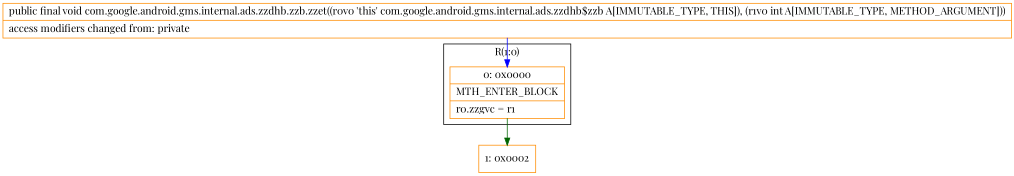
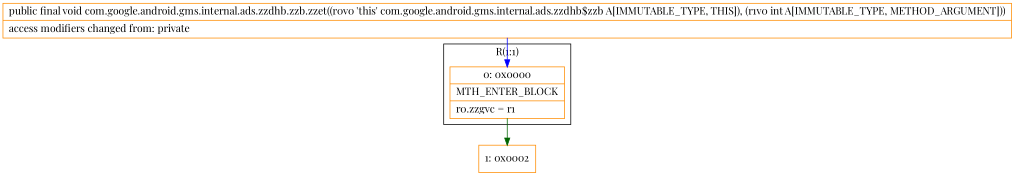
(507, 52) -> (507, 52)
